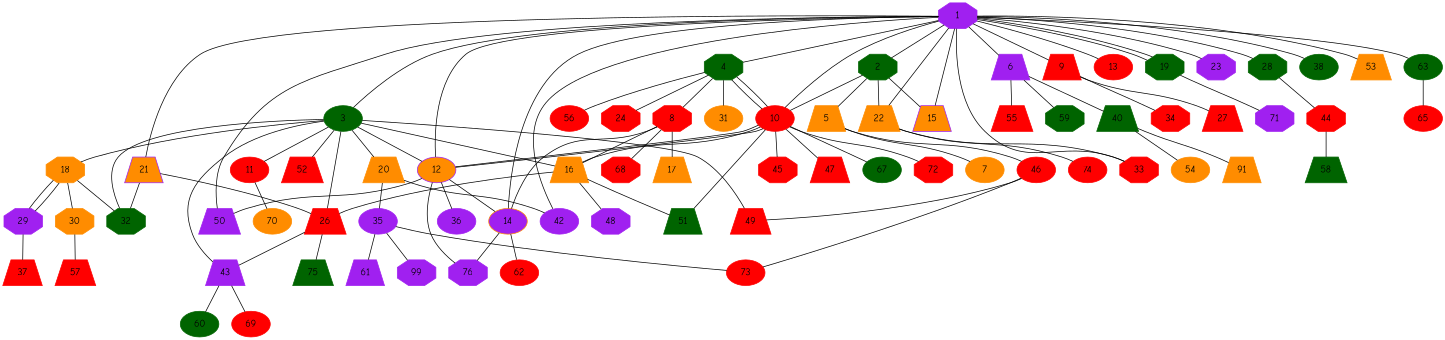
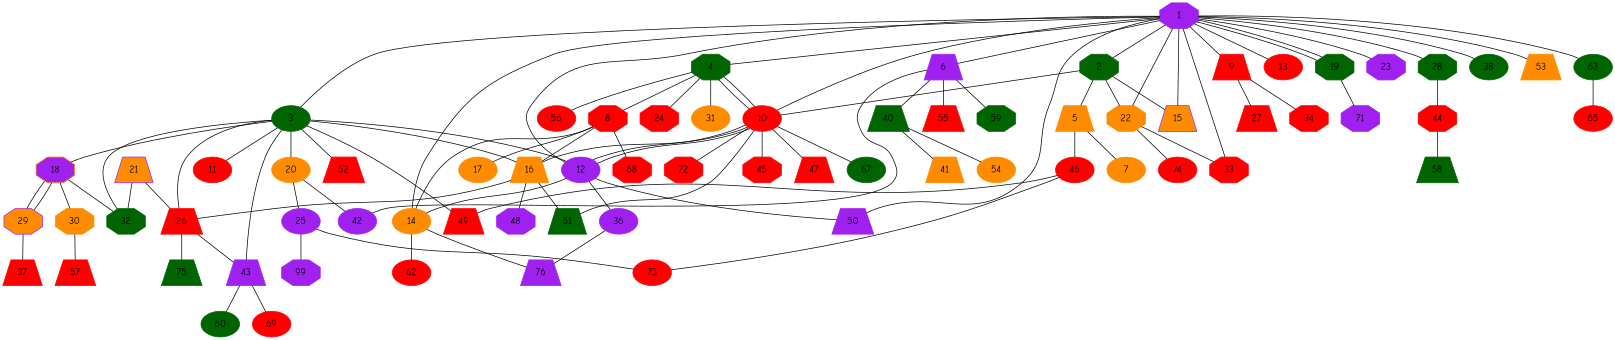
(508, 21) -> none
(681, 48) -> (737, 205)
(879, 119) -> (1126, 119)
(65, 170) -> (55, 170)
(384, 170) -> (291, 170)
(437, 170) -> (581, 170)
(672, 170) -> (478, 170)
(1242, 170) -> (945, 170)
(23, 221) -> (23, 221)
(272, 221) -> none
(378, 221) -> (301, 221)
(508, 221) -> (412, 221)
(429, 227) -> (580, 247)
(365, 273) -> none
(468, 273) -> (541, 273)
